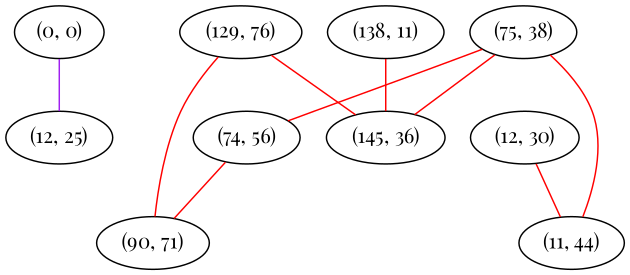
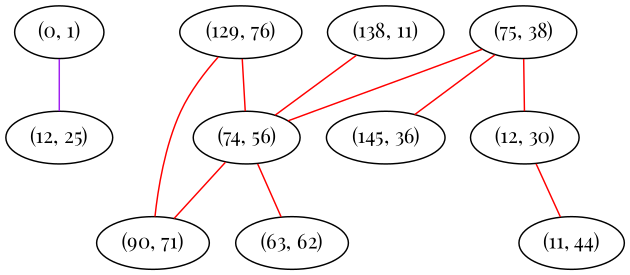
(59, 32) -> (59, 32)
(386, 75) -> (316, 85)
(314, 85) -> (244, 85)
(597, 129) -> (524, 85)
none -> (292, 243)
